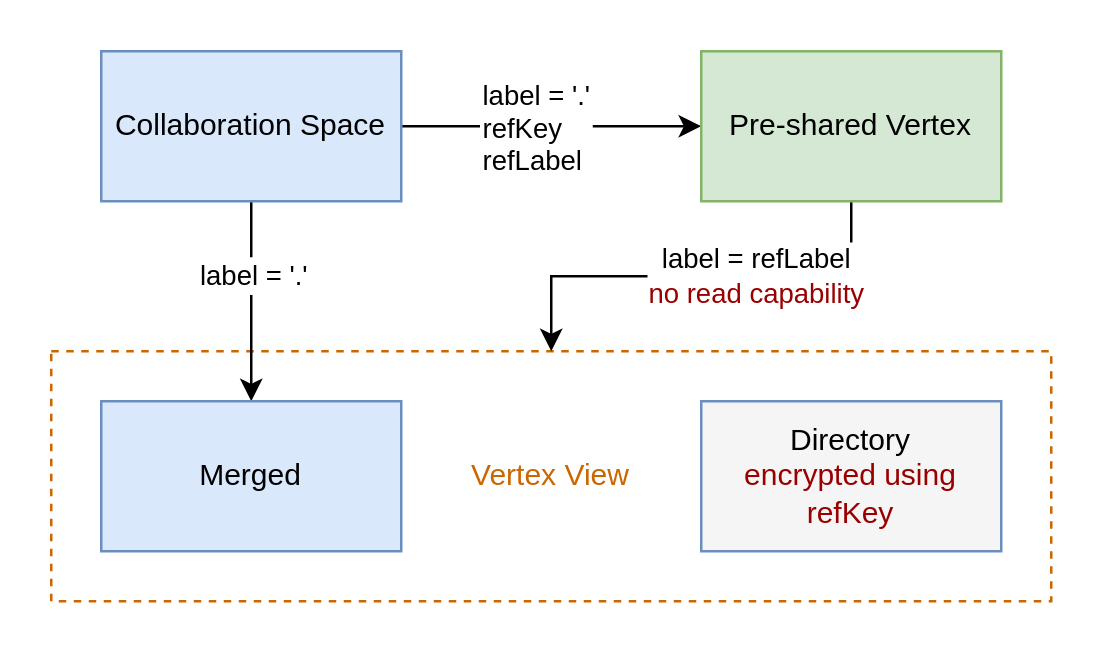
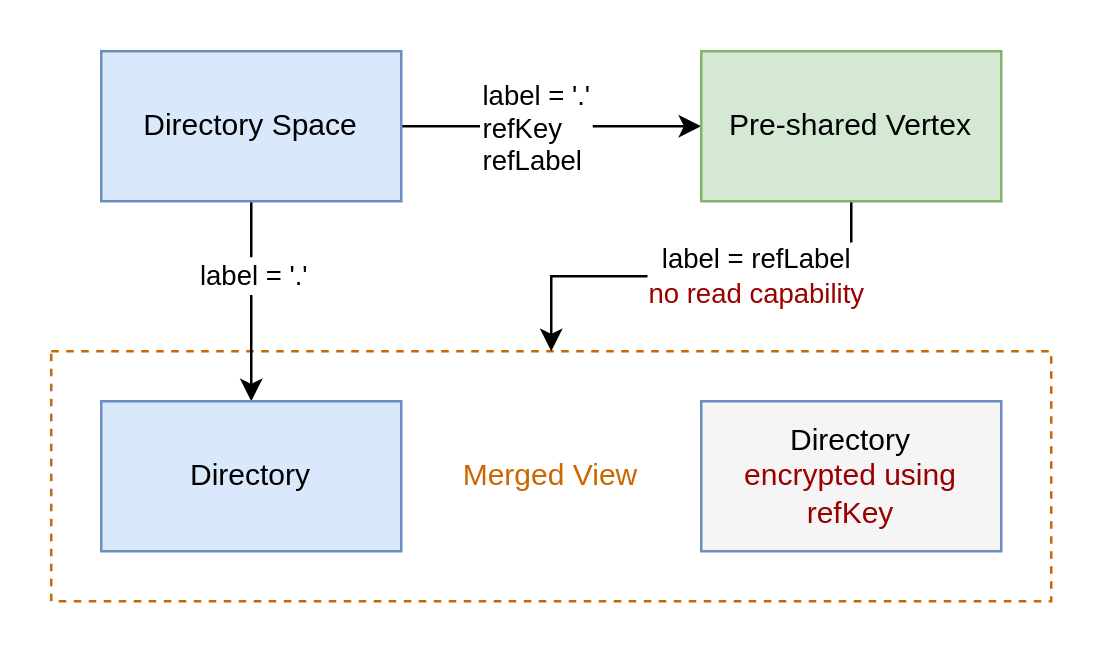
(251, 126) -> (251, 126)
(251, 476) -> (251, 476)
(551, 476) -> (551, 476)
